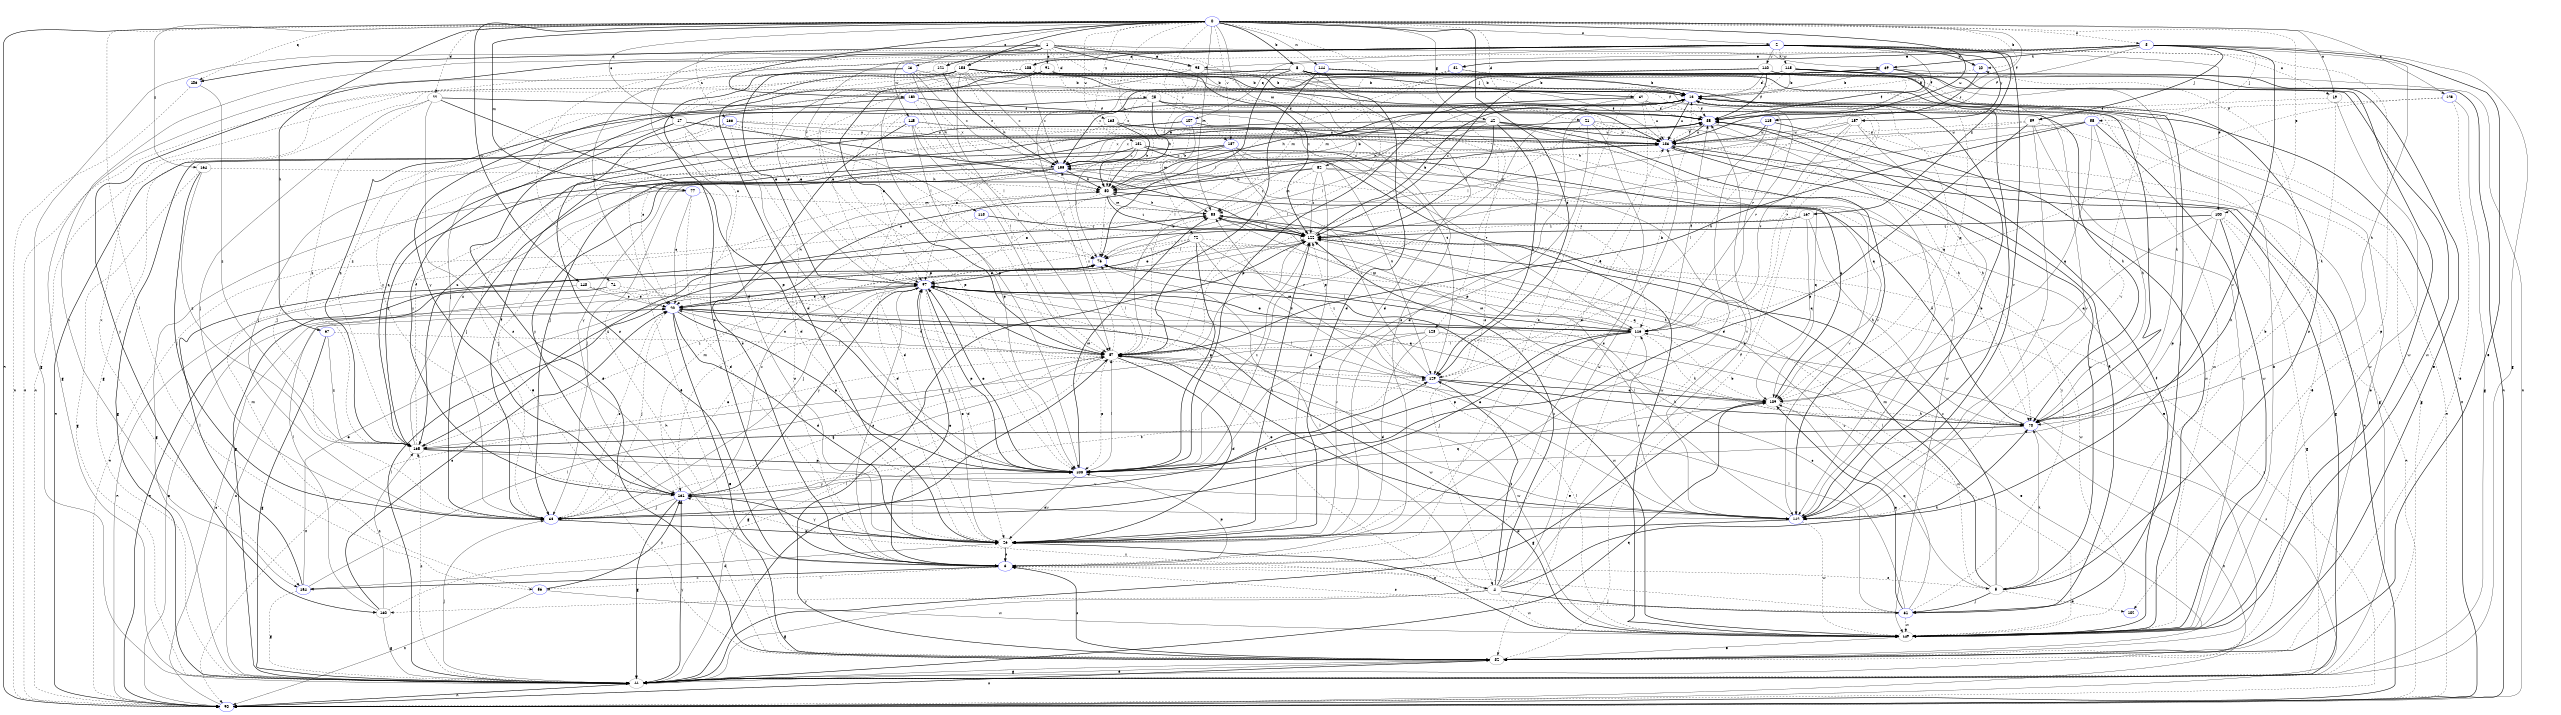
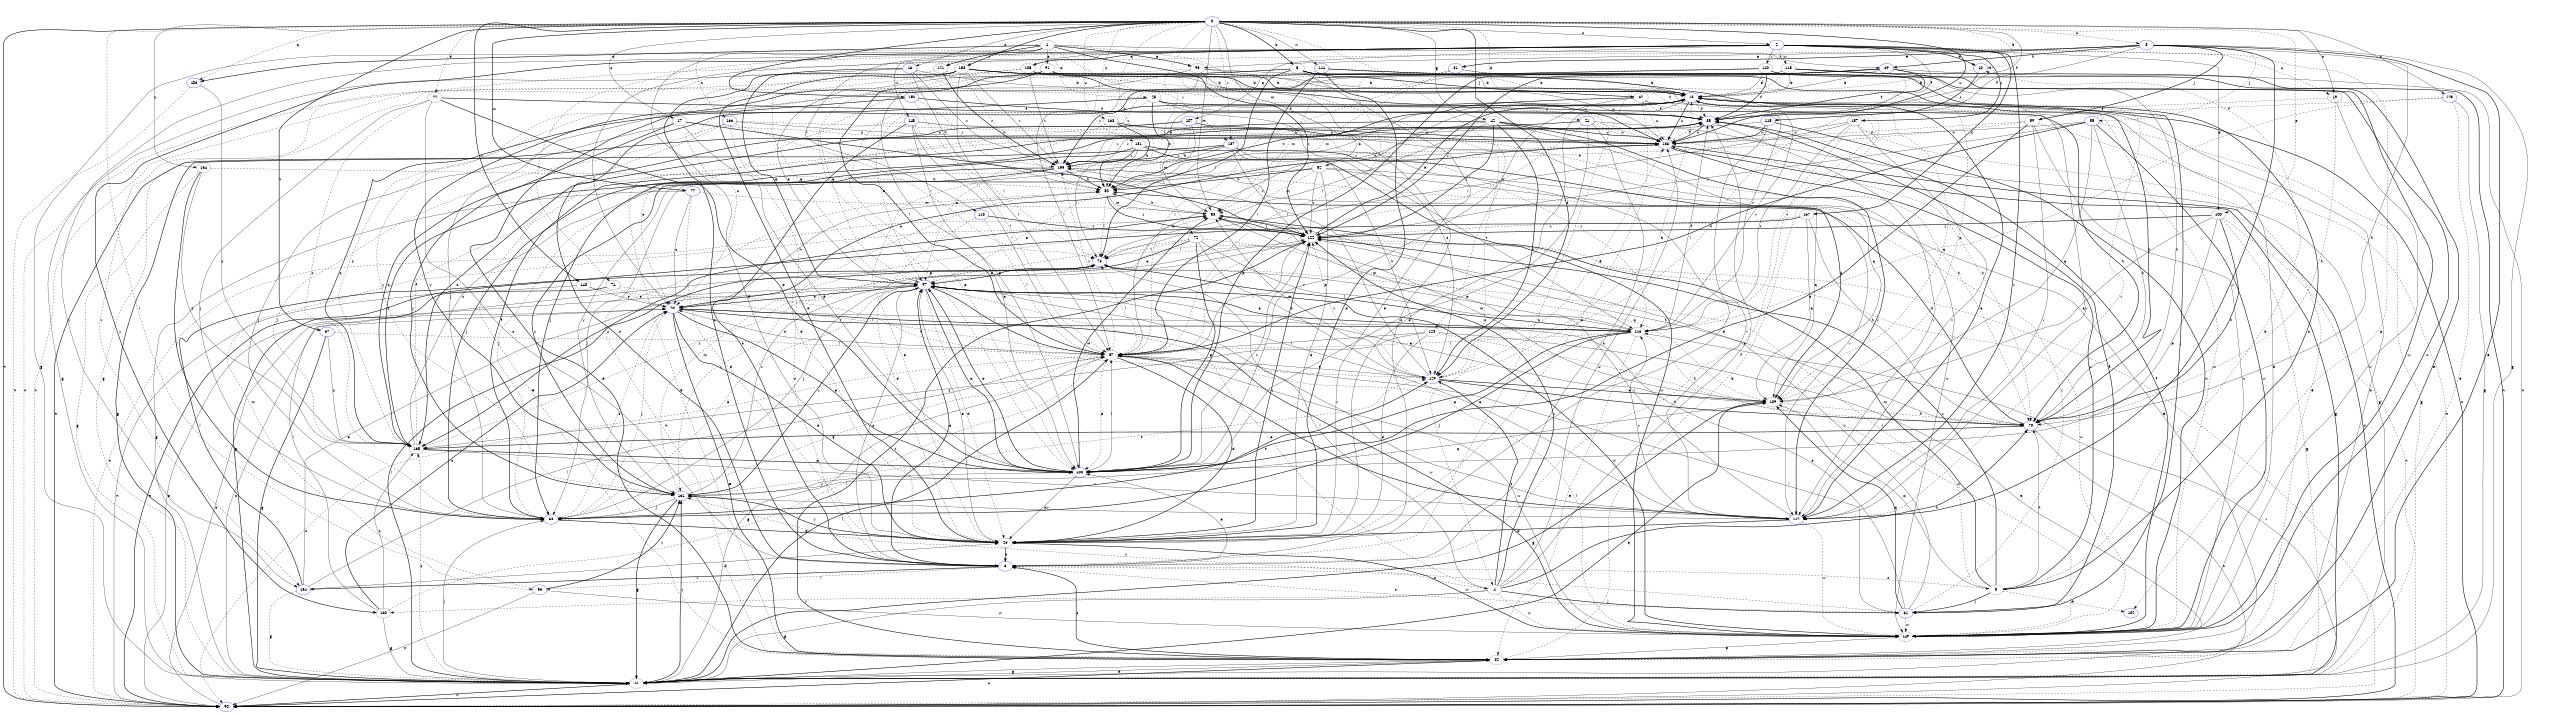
(1613, 109) -> (1613, 109)
(2008, 253) -> none
